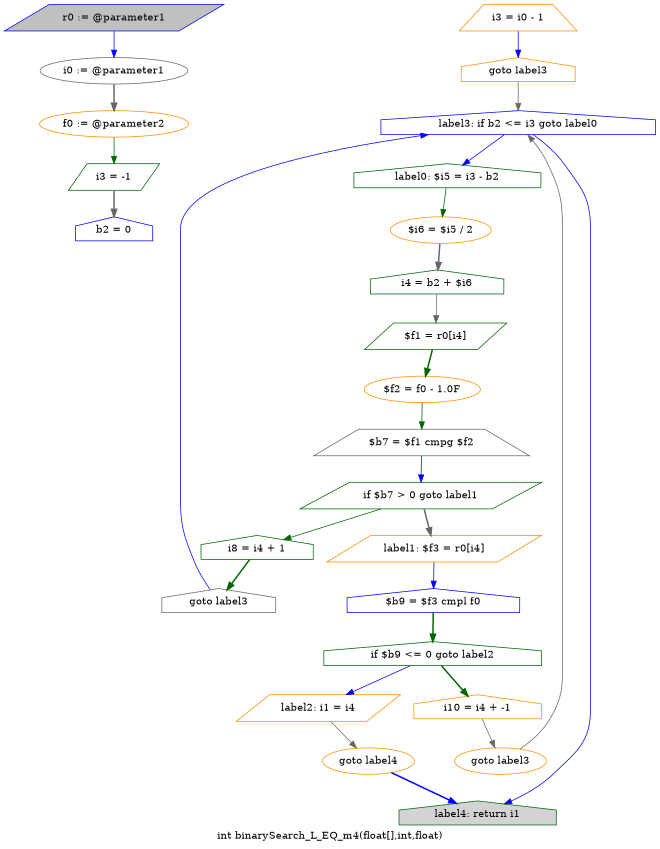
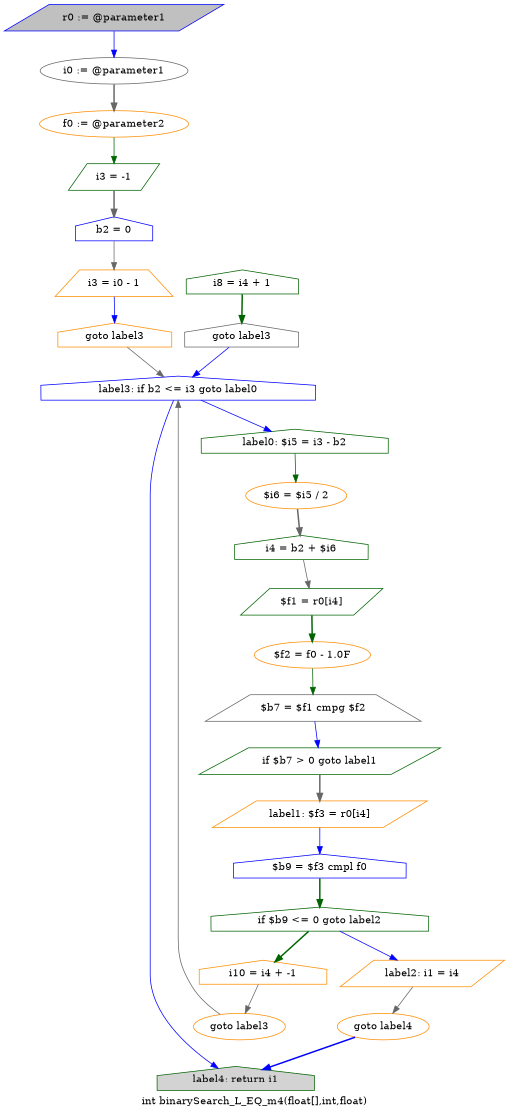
none -> (114, 252)
(336, 523) -> none
